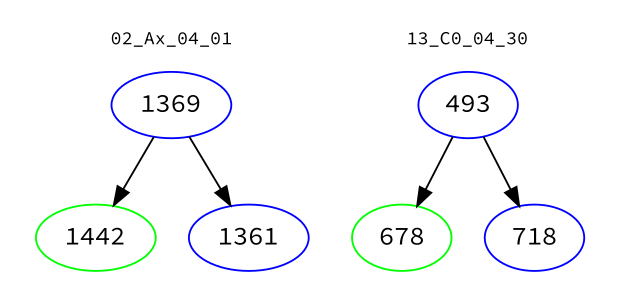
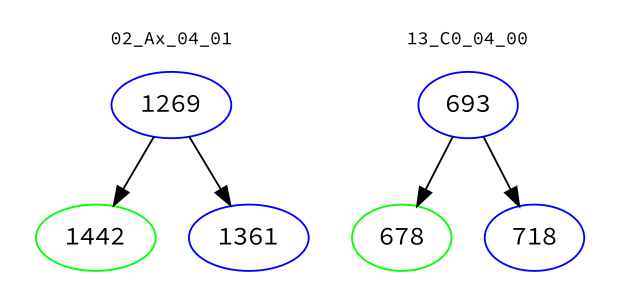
(468, 40) -> (468, 40)
(171, 105) -> (171, 105)
(468, 105) -> (468, 105)
